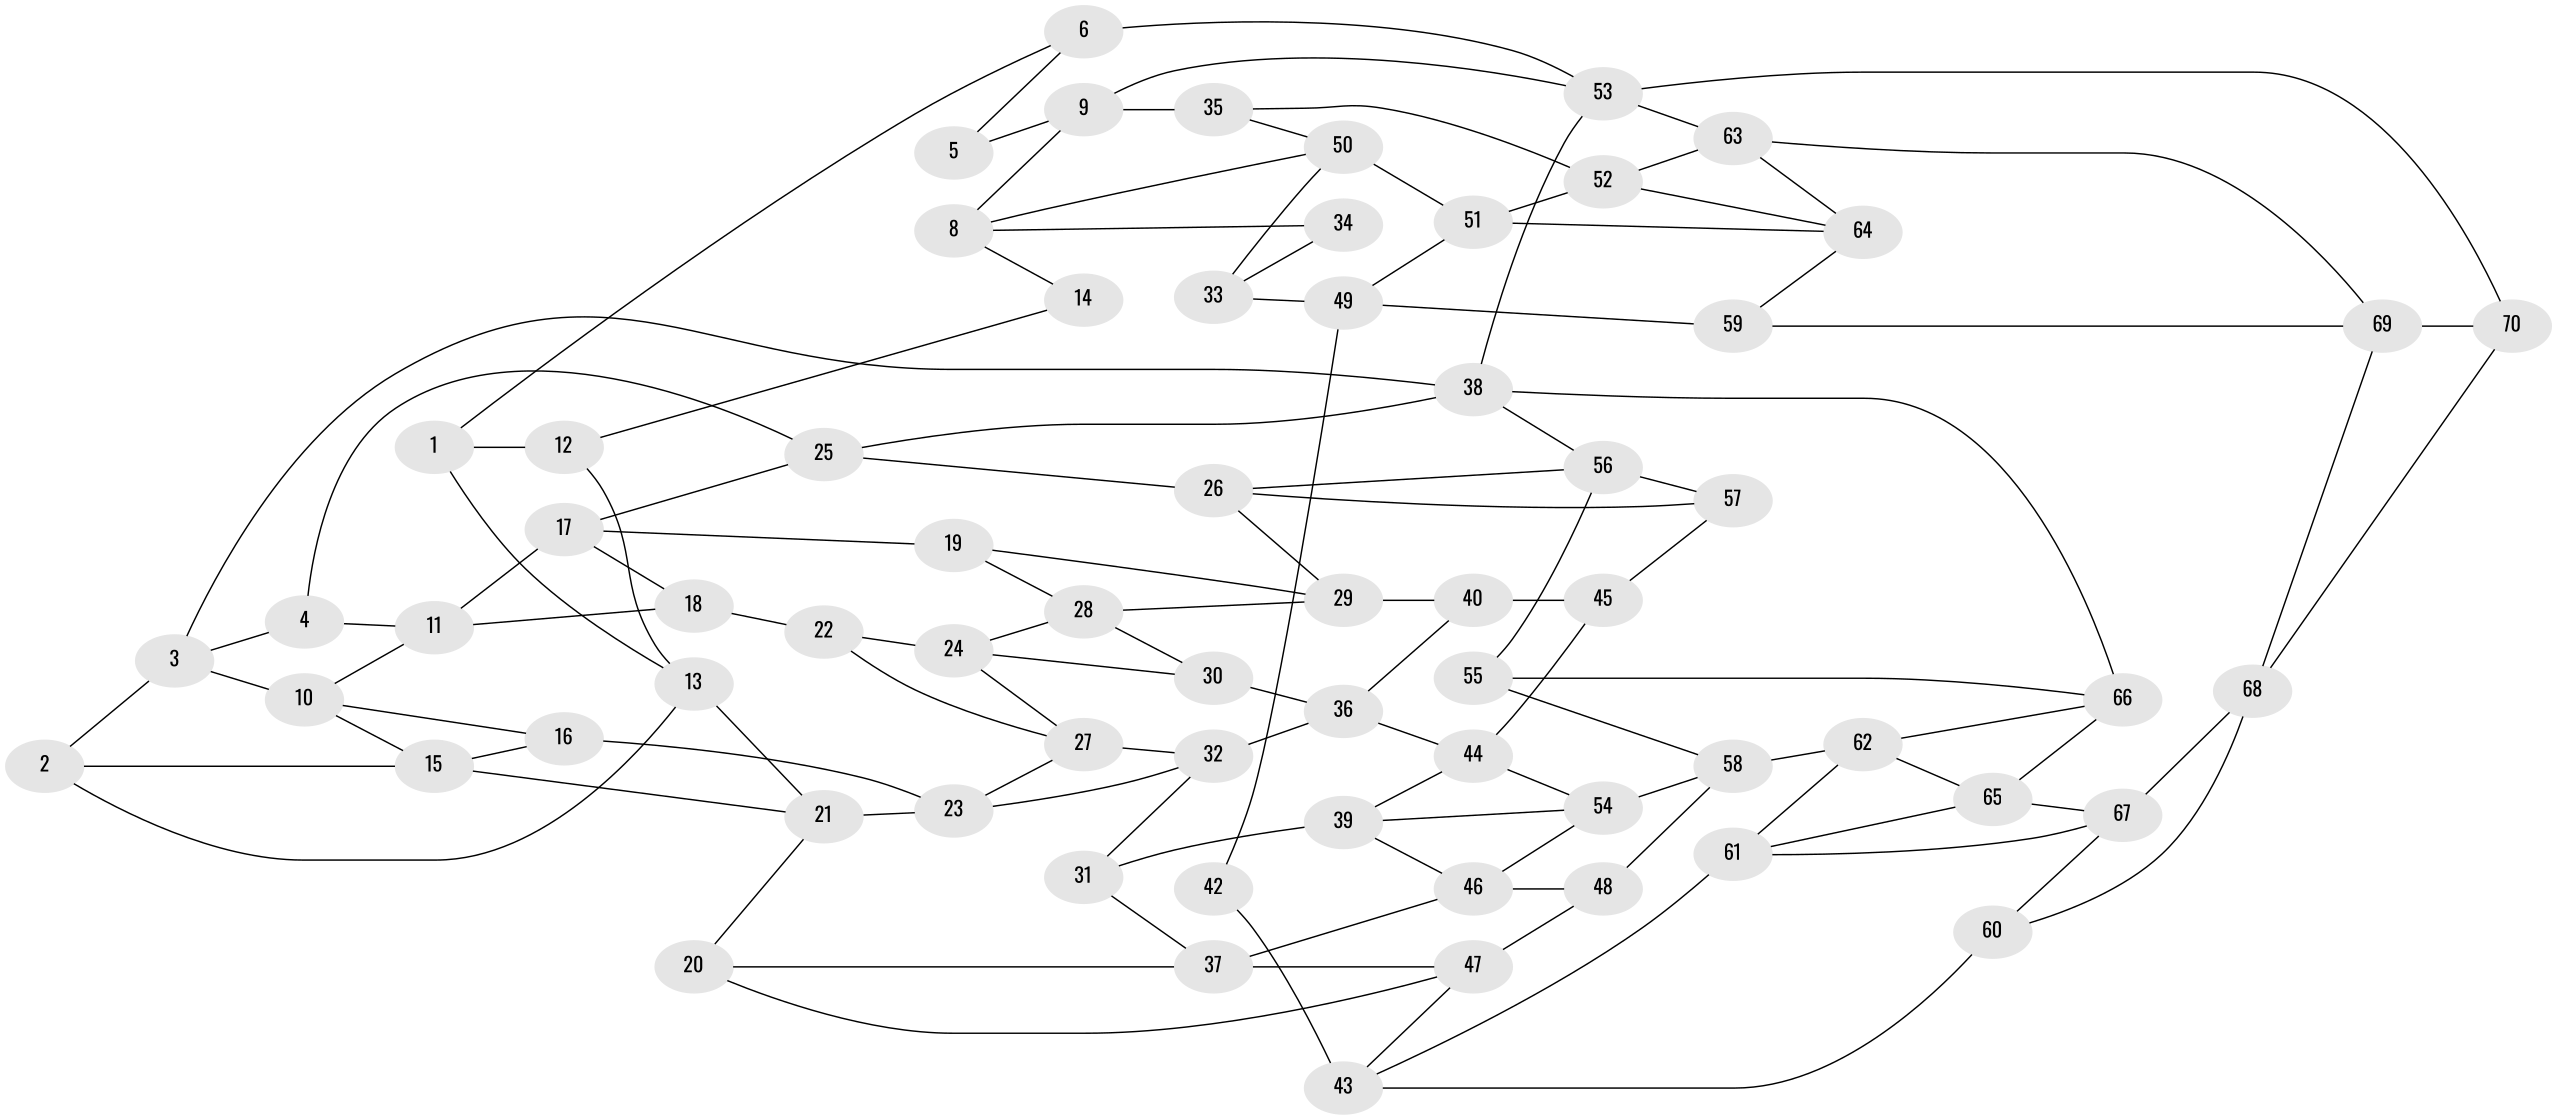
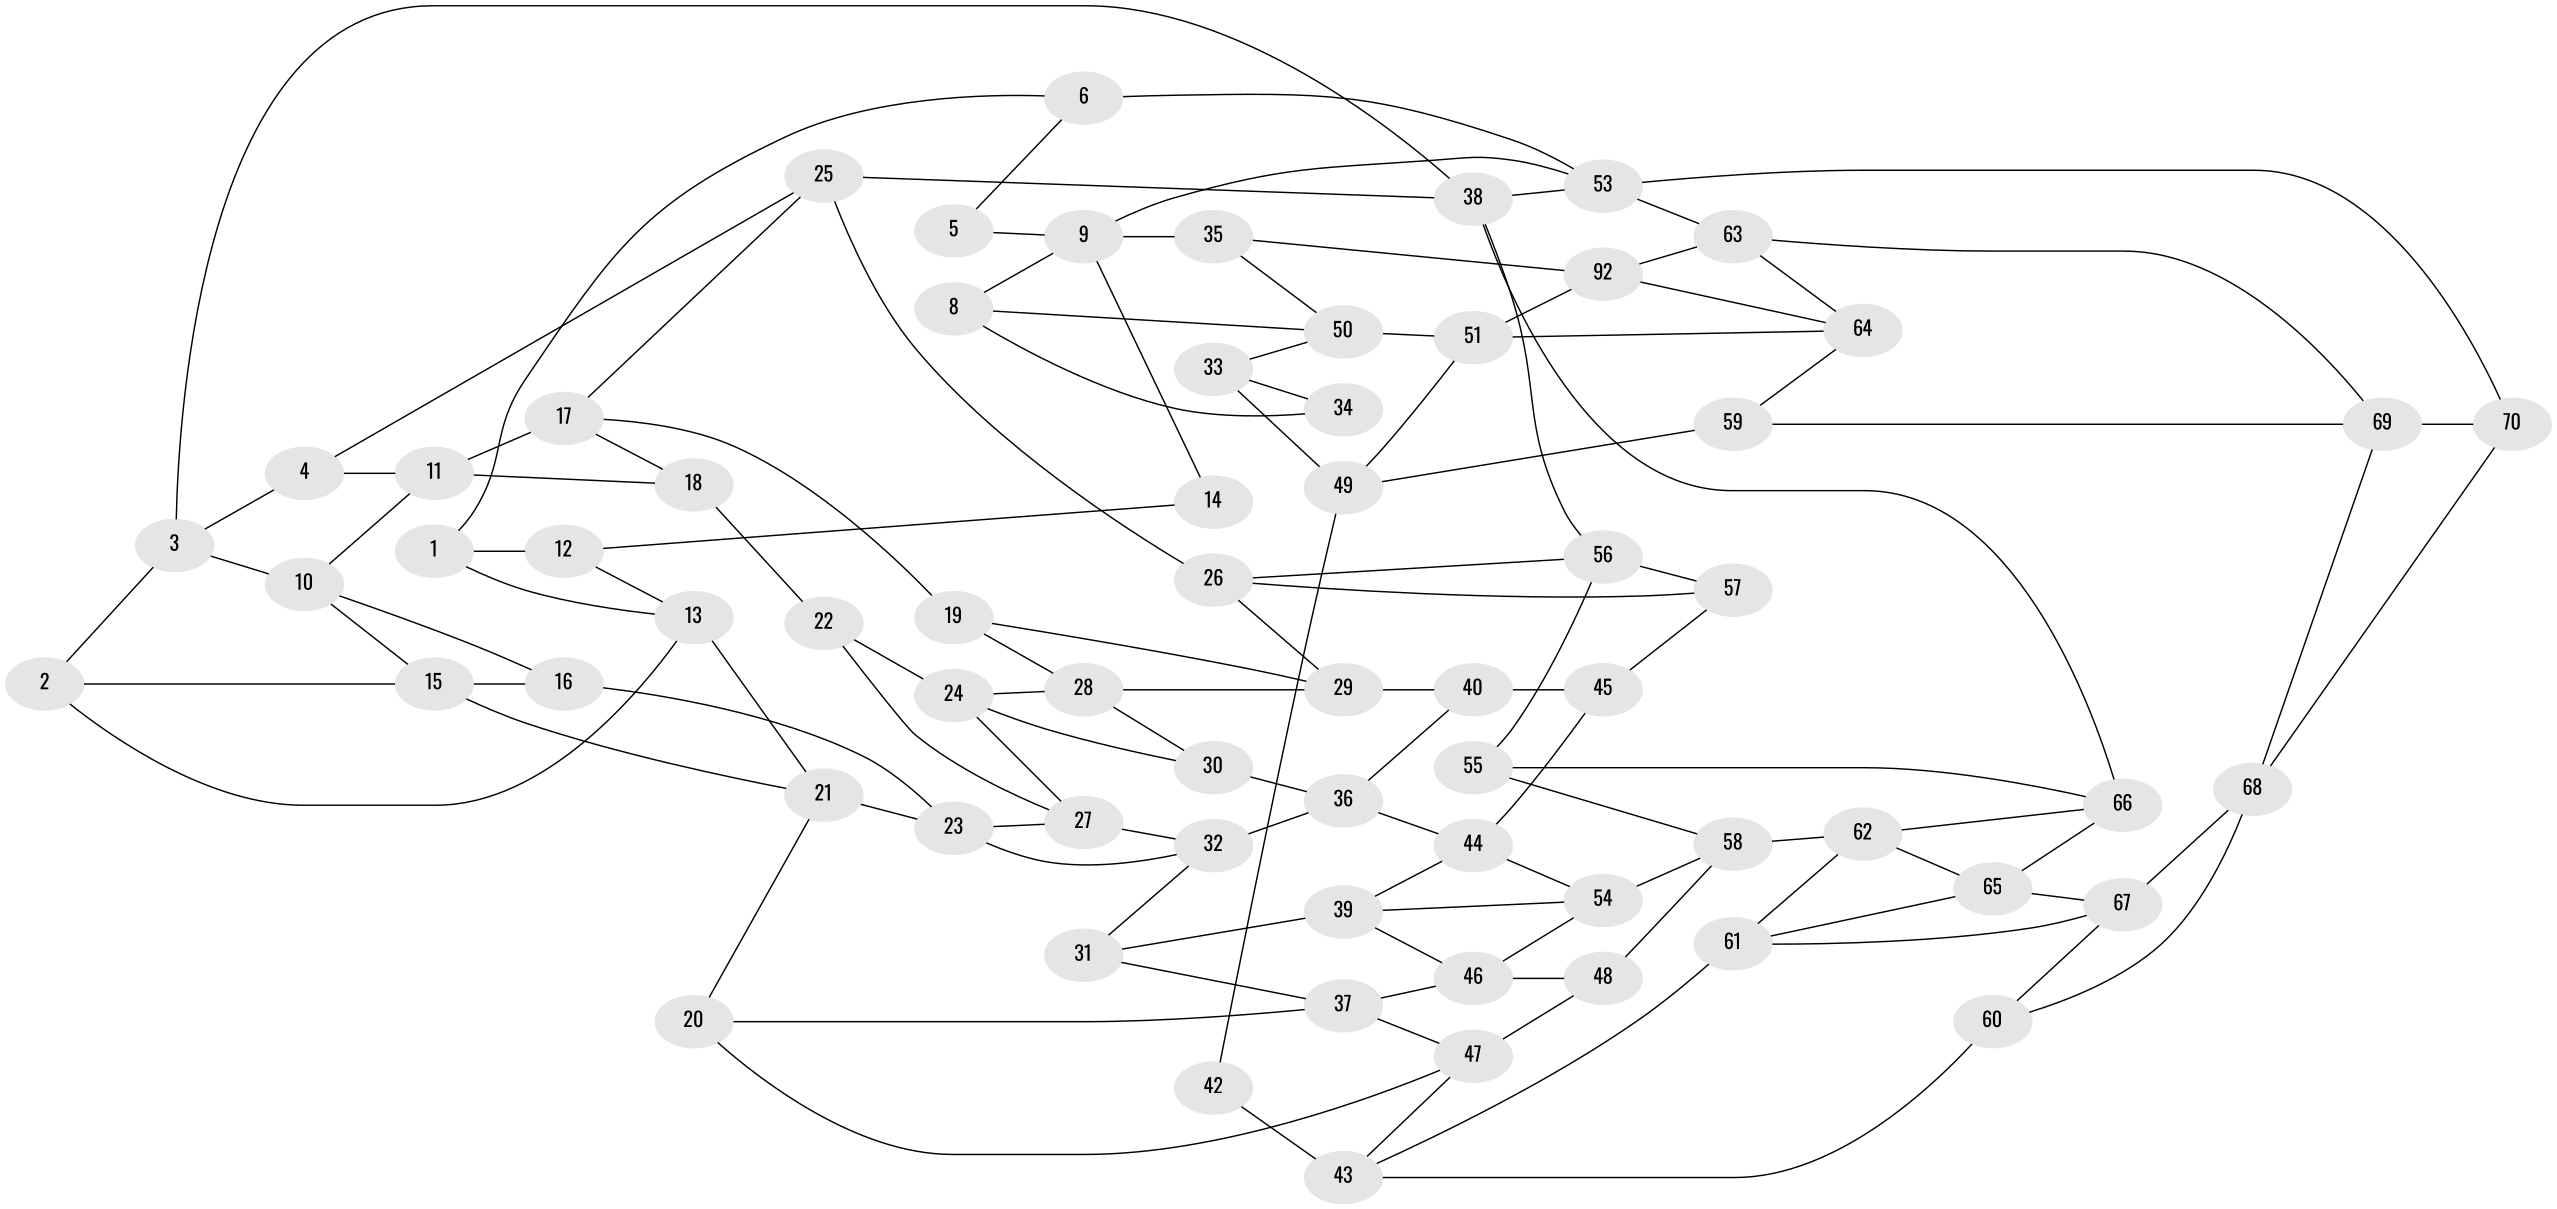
(1603, 182) -> (1603, 274)
(1019, 266) -> (1149, 369)
